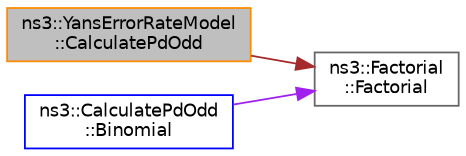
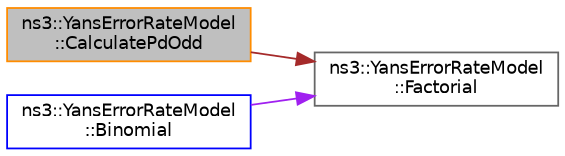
(387, 79) -> (436, 79)
(129, 122) -> (129, 122)
